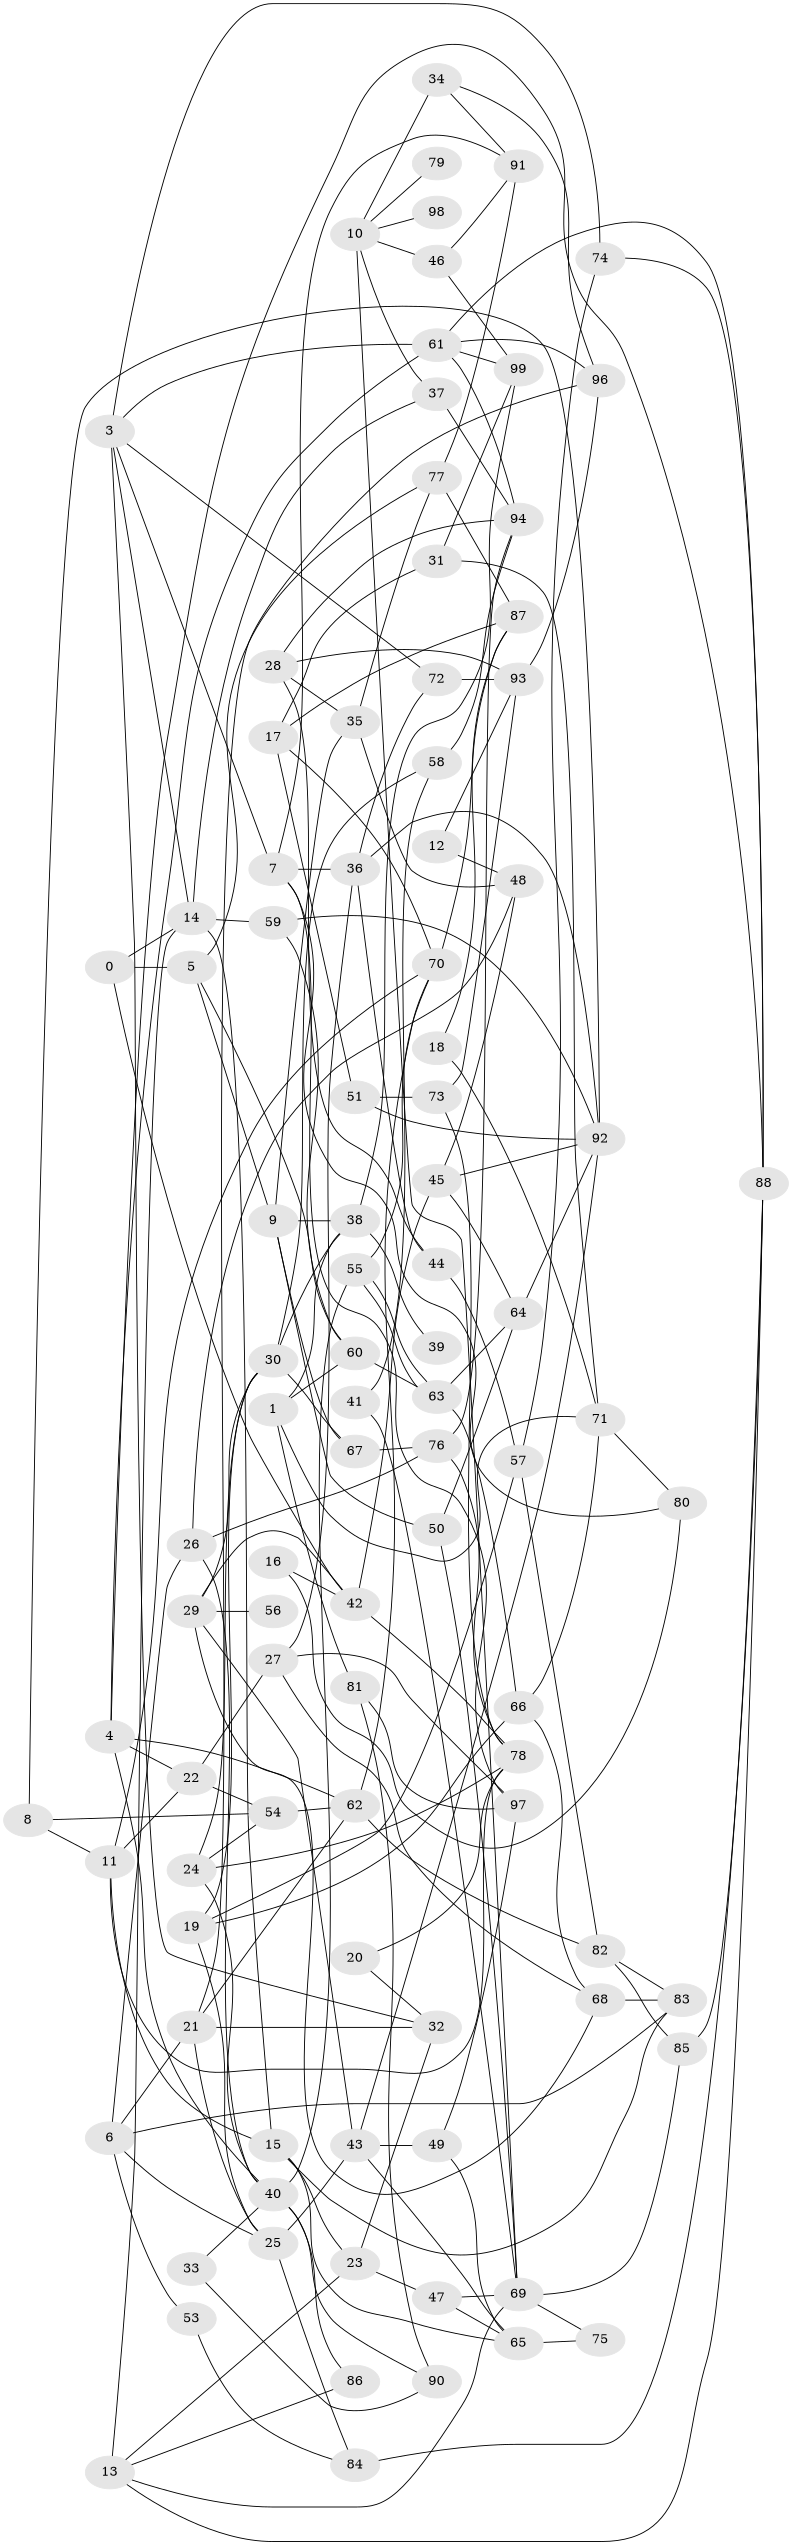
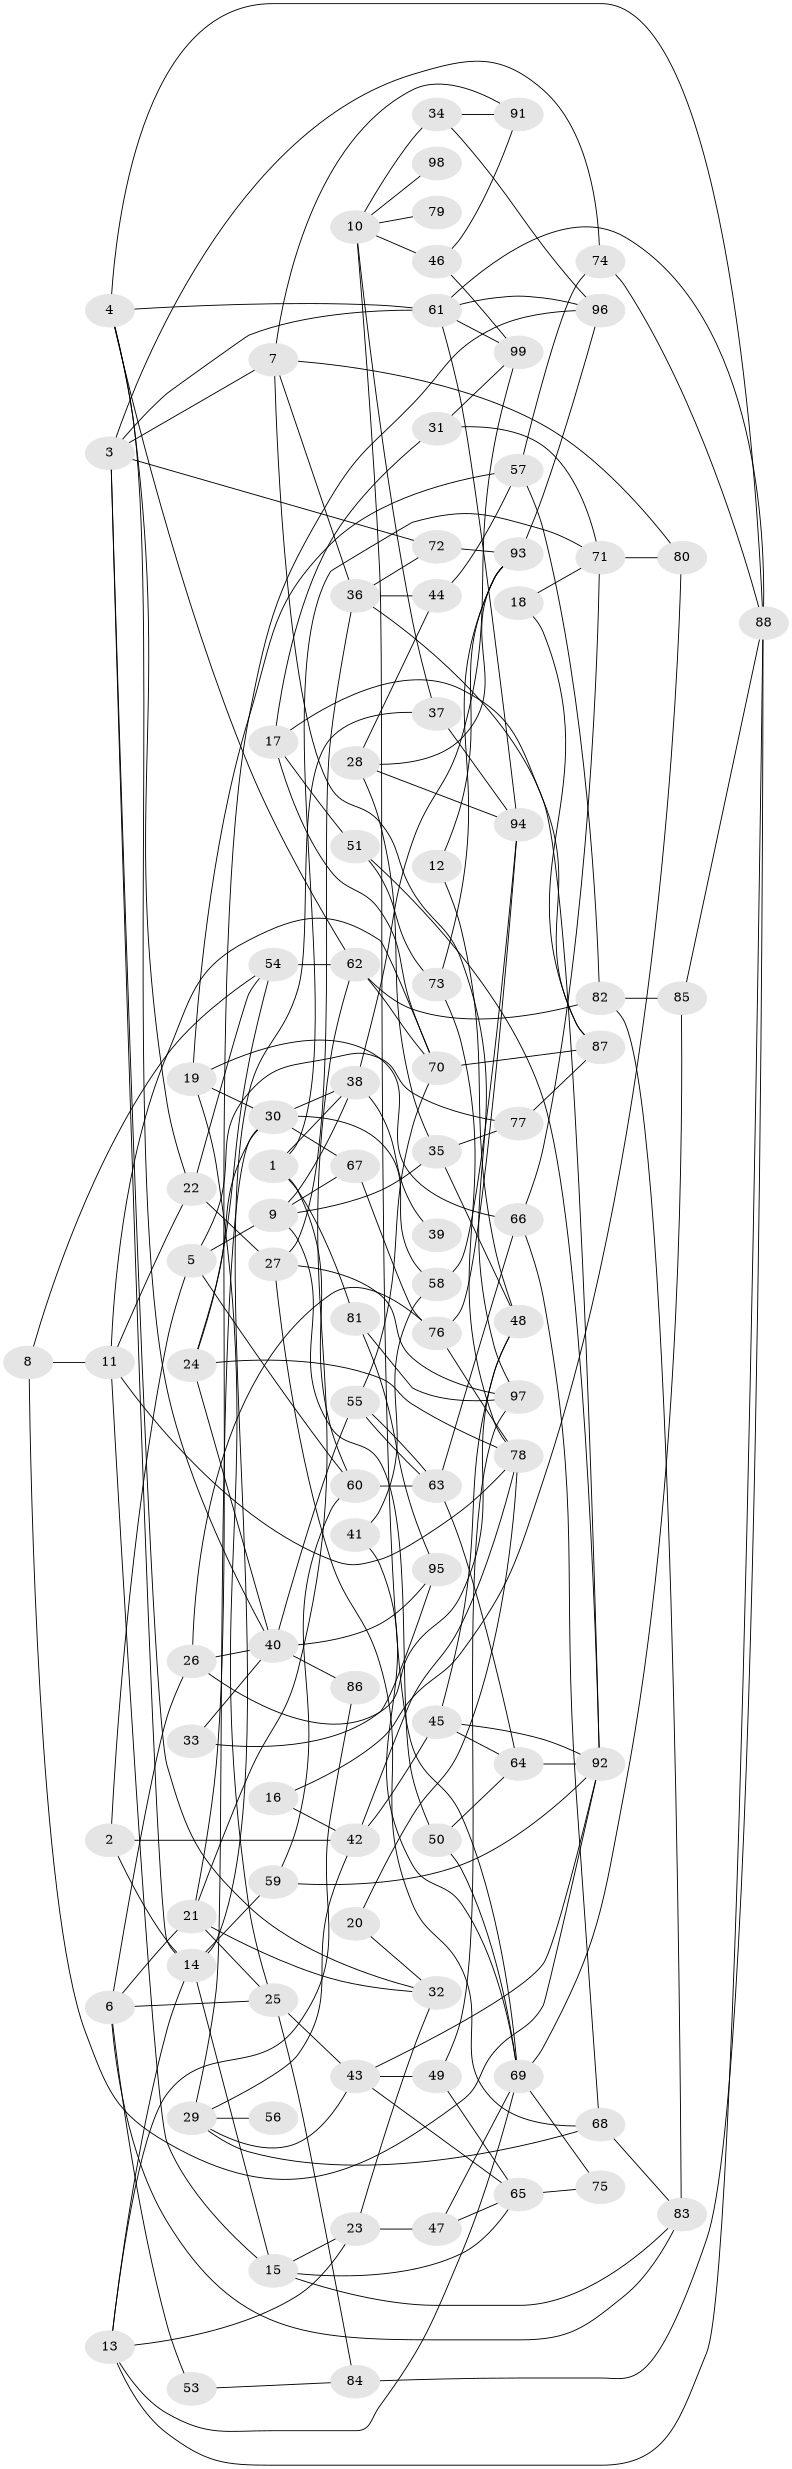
(490, 310) -> none
(110, 967) -> (110, 1840)
(437, 2382) -> (437, 1570)
